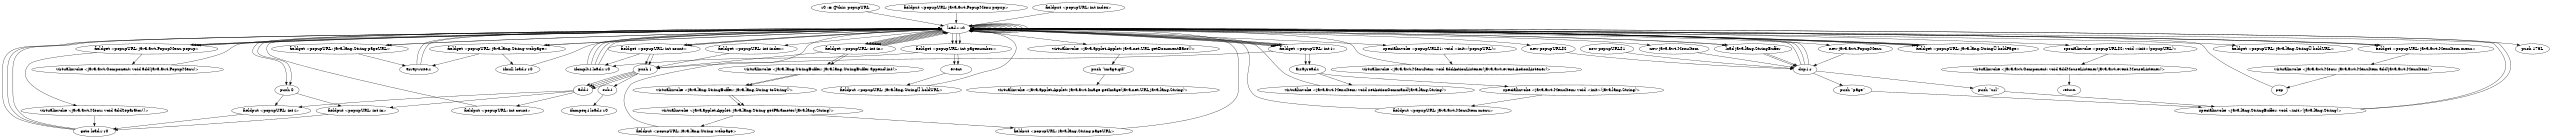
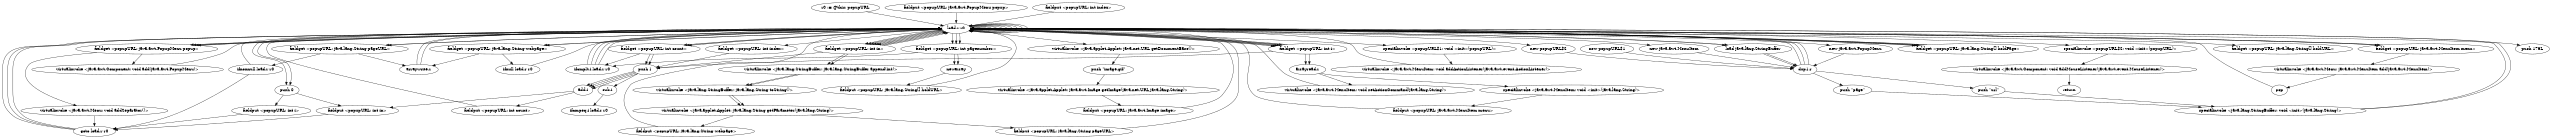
none -> (256, 70)
(956, 70) -> (956, 70)
(444, 97) -> none
none -> (1130, 111)
